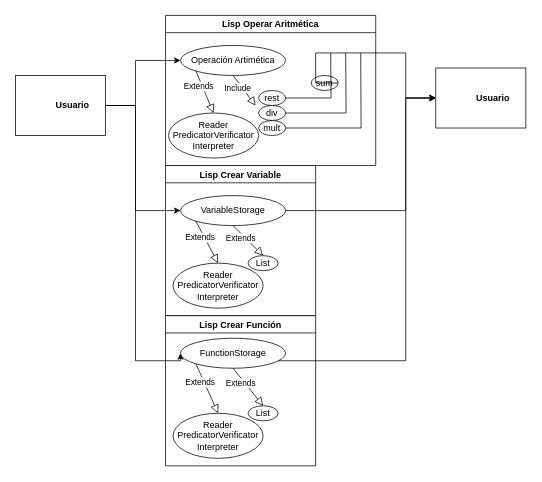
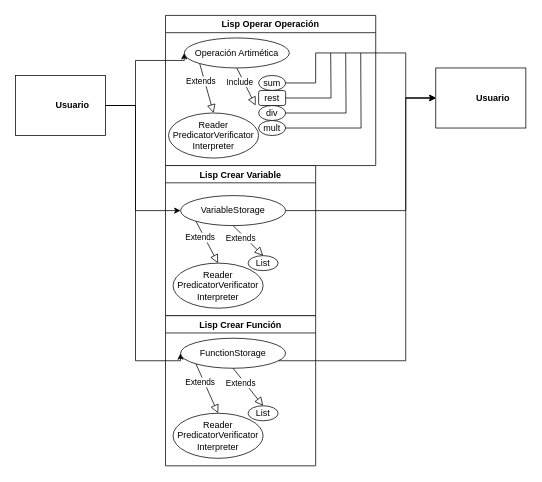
(270, 24) -> (270, 24)
(233, 60) -> (237, 53)
(324, 83) -> (272, 83)
(272, 98) -> (272, 98)
